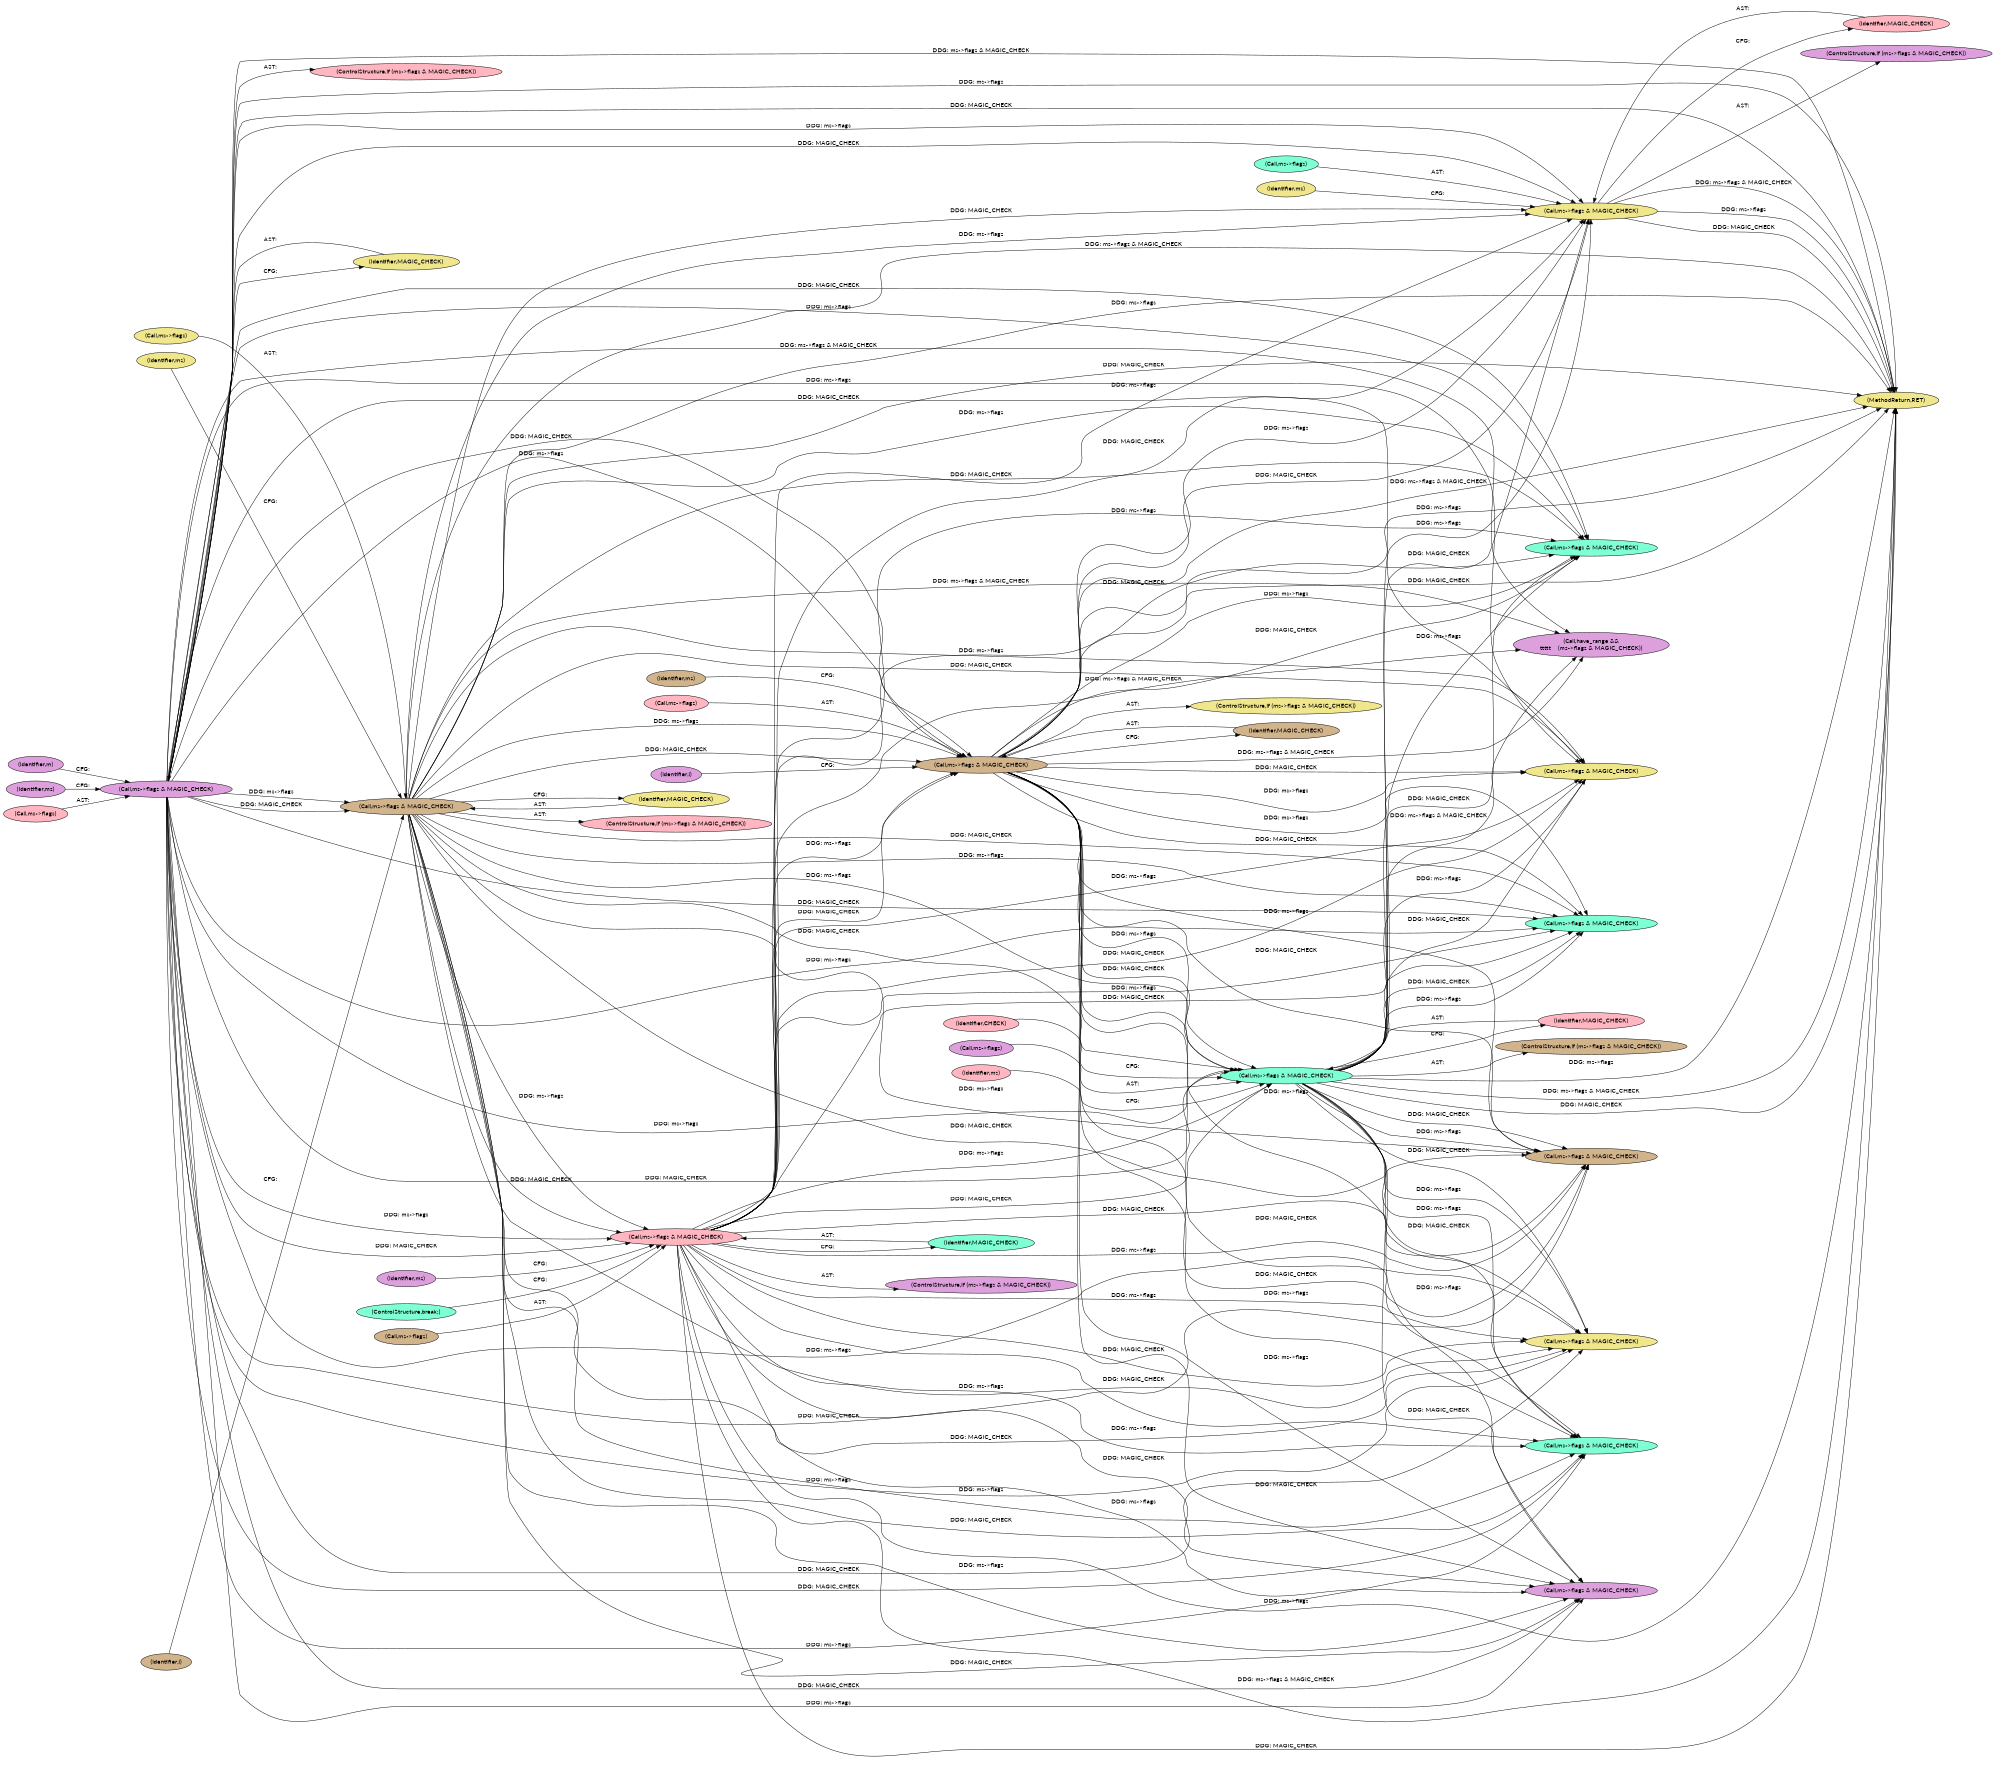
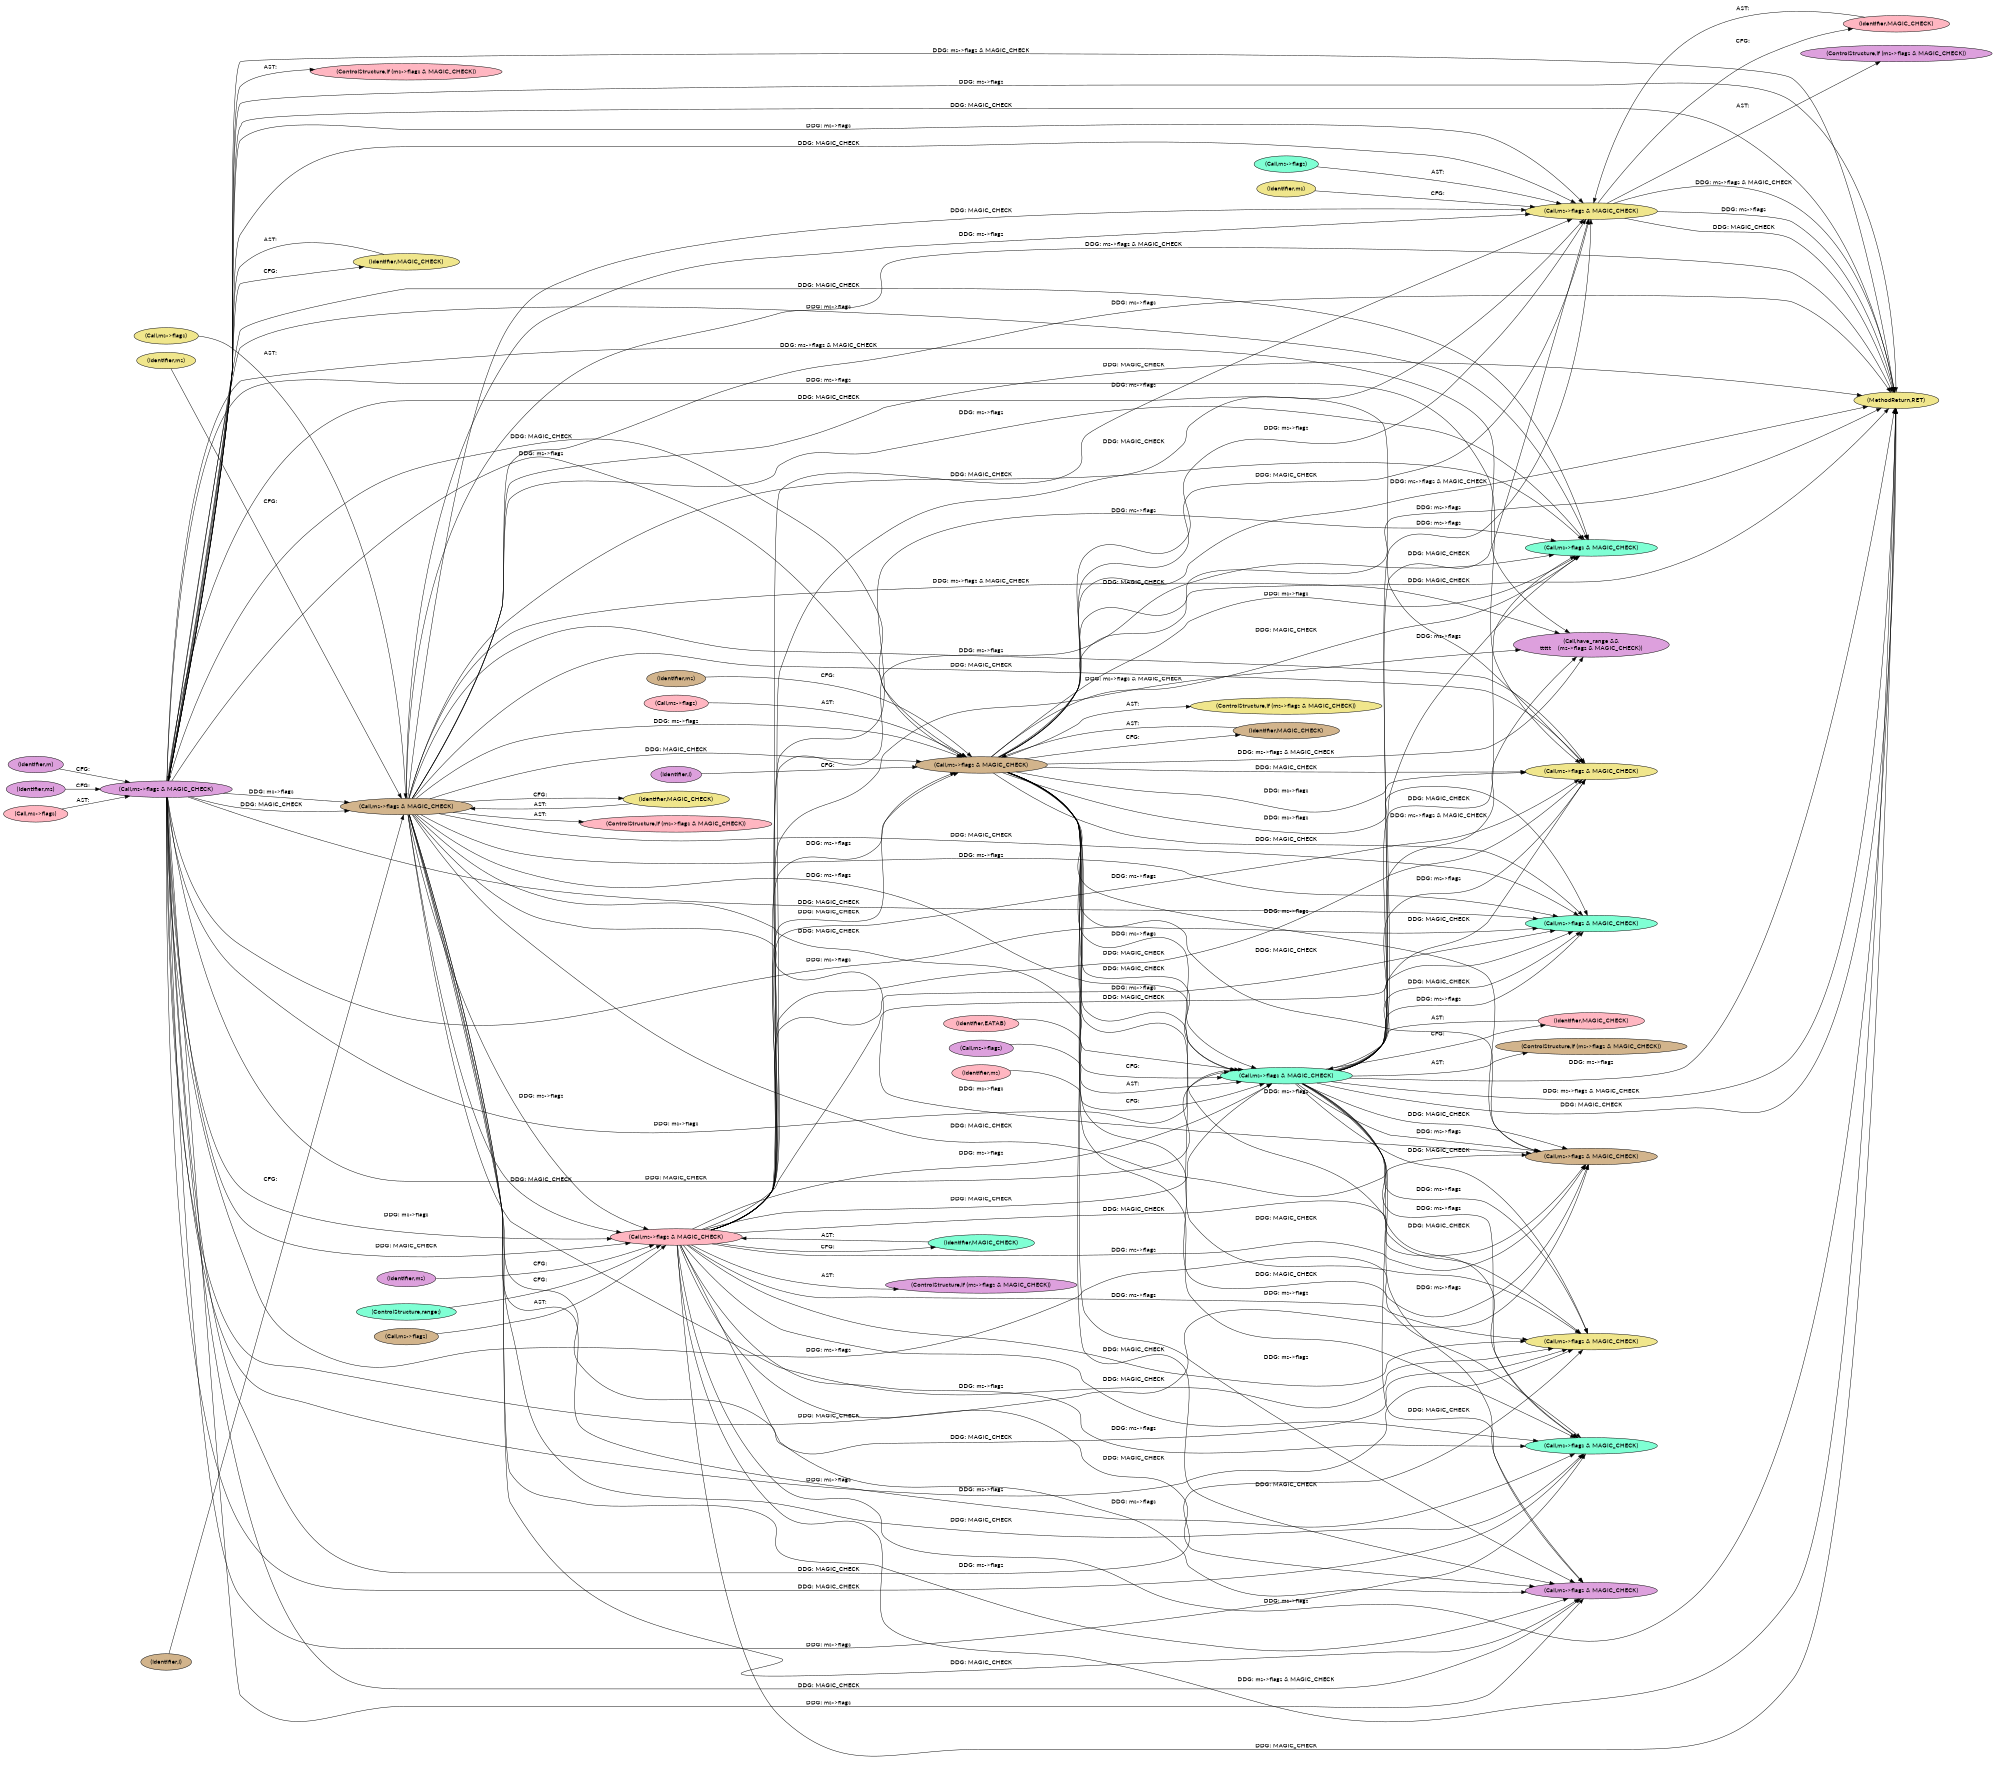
(981, 1024) -> (981, 1024)
(406, 1312) -> (406, 1312)
